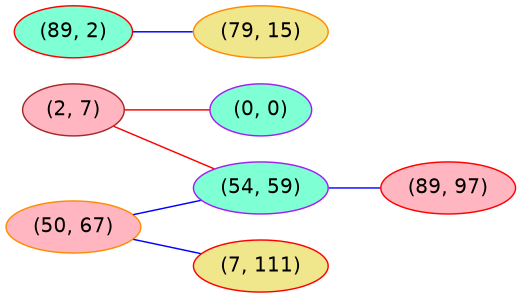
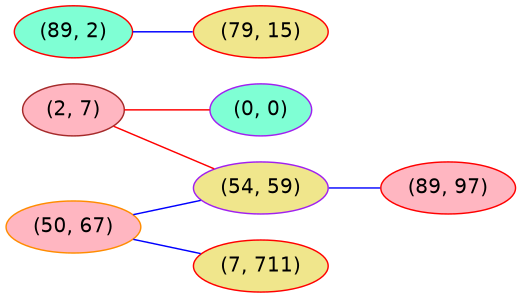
(261, 32) -> (261, 32)
(261, 188) -> (261, 188)
(261, 266) -> (261, 266)
